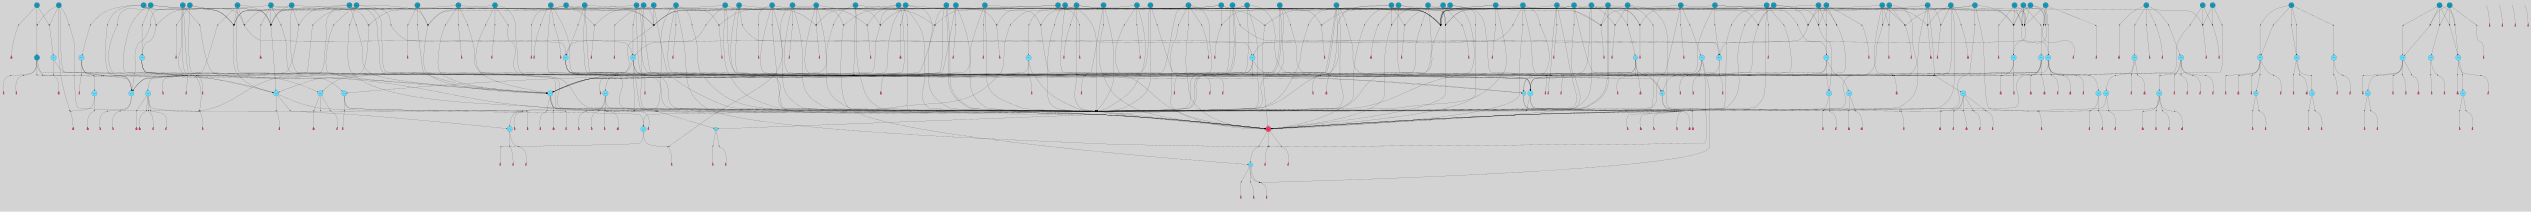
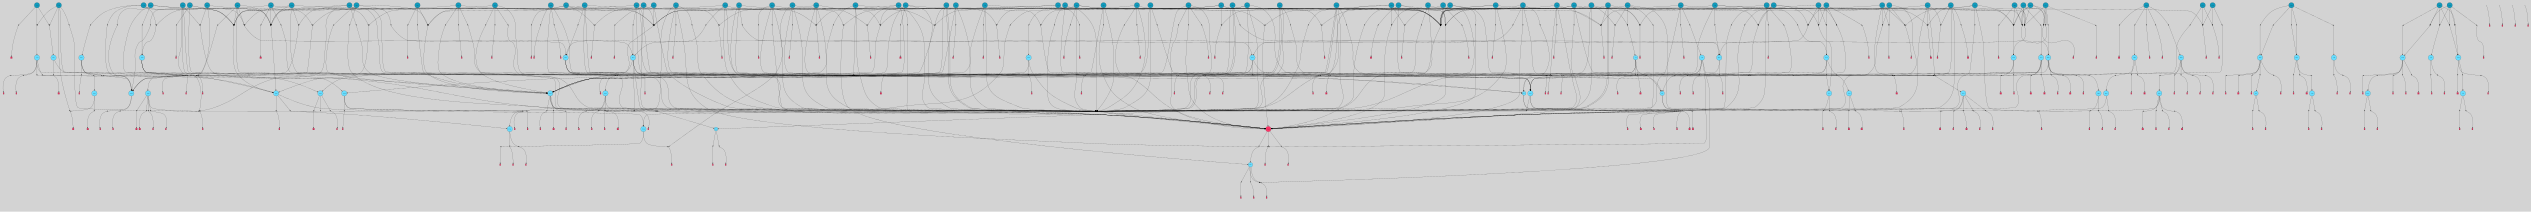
none -> (207, 5)
(37, 58) -> (37, 58)
